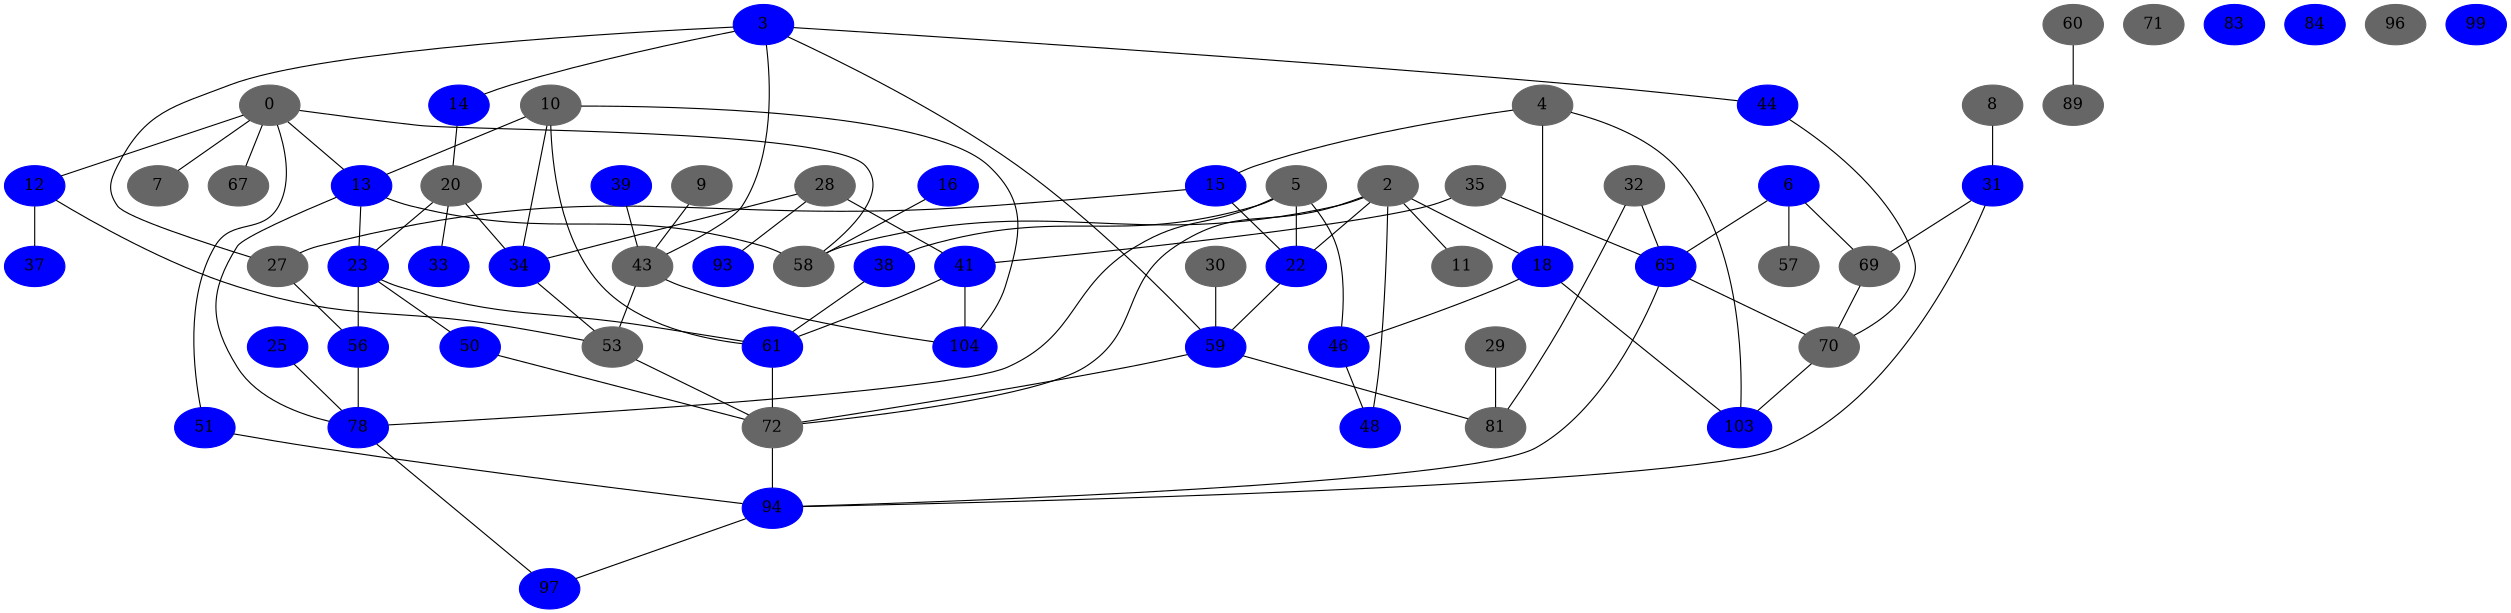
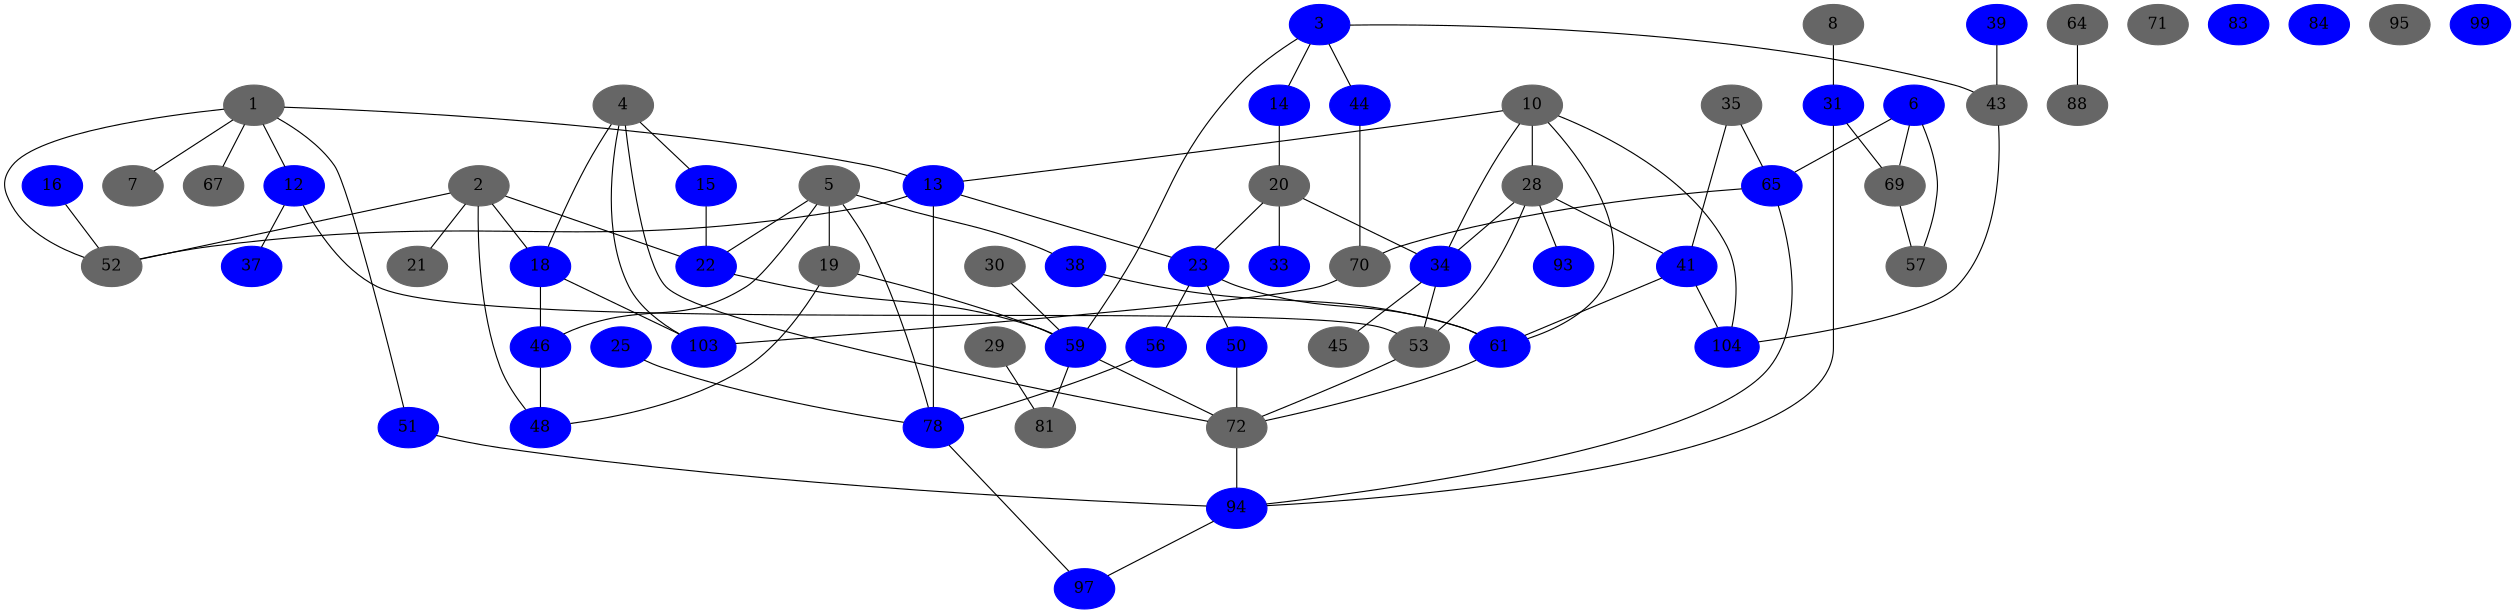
(2073, 25) -> (2077, 25)
(2396, 25) -> (2400, 25)
(270, 105) -> (254, 105)
(2073, 105) -> (2077, 105)
none -> (1532, 146)
(702, 186) -> none
(1634, 186) -> none
(278, 266) -> none
(804, 266) -> (112, 266)
none -> (829, 266)
(1462, 266) -> (417, 266)
(630, 299) -> (1490, 274)
(1849, 307) -> (1906, 226)
none -> (1339, 347)
(1108, 348) -> (852, 348)
